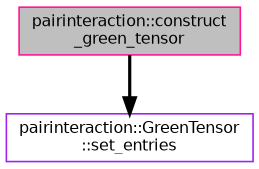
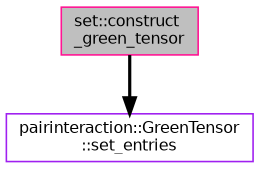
(130, 31) -> (130, 31)
